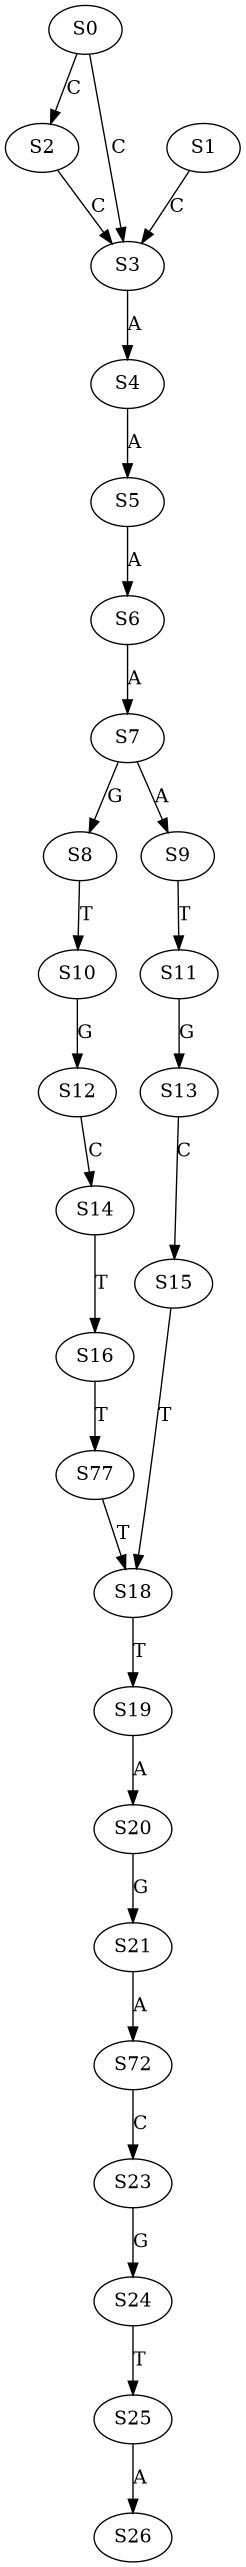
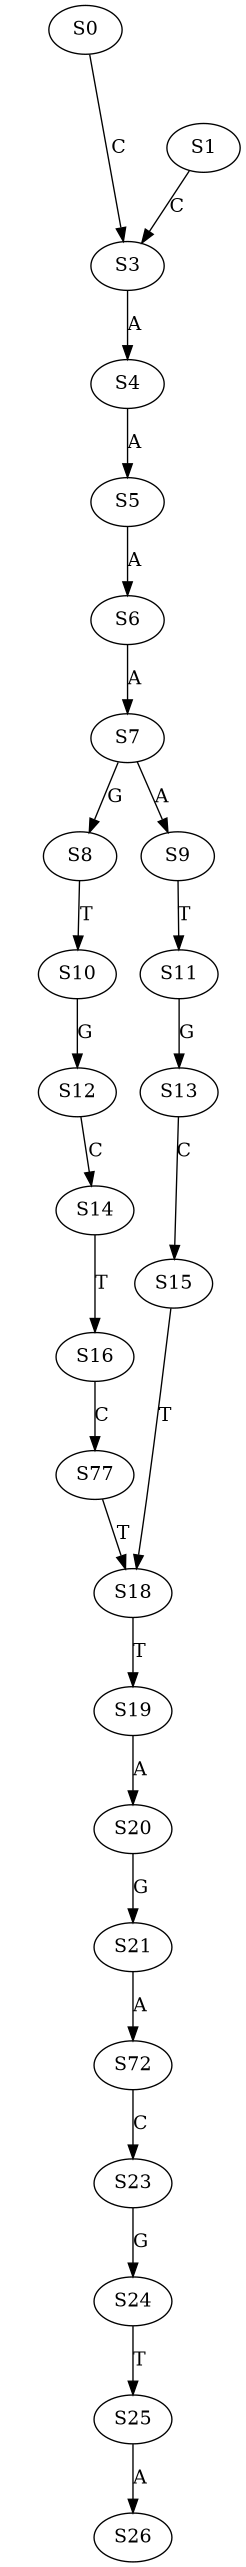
(42, 148) -> none
(102, 1416) -> (102, 1416)
